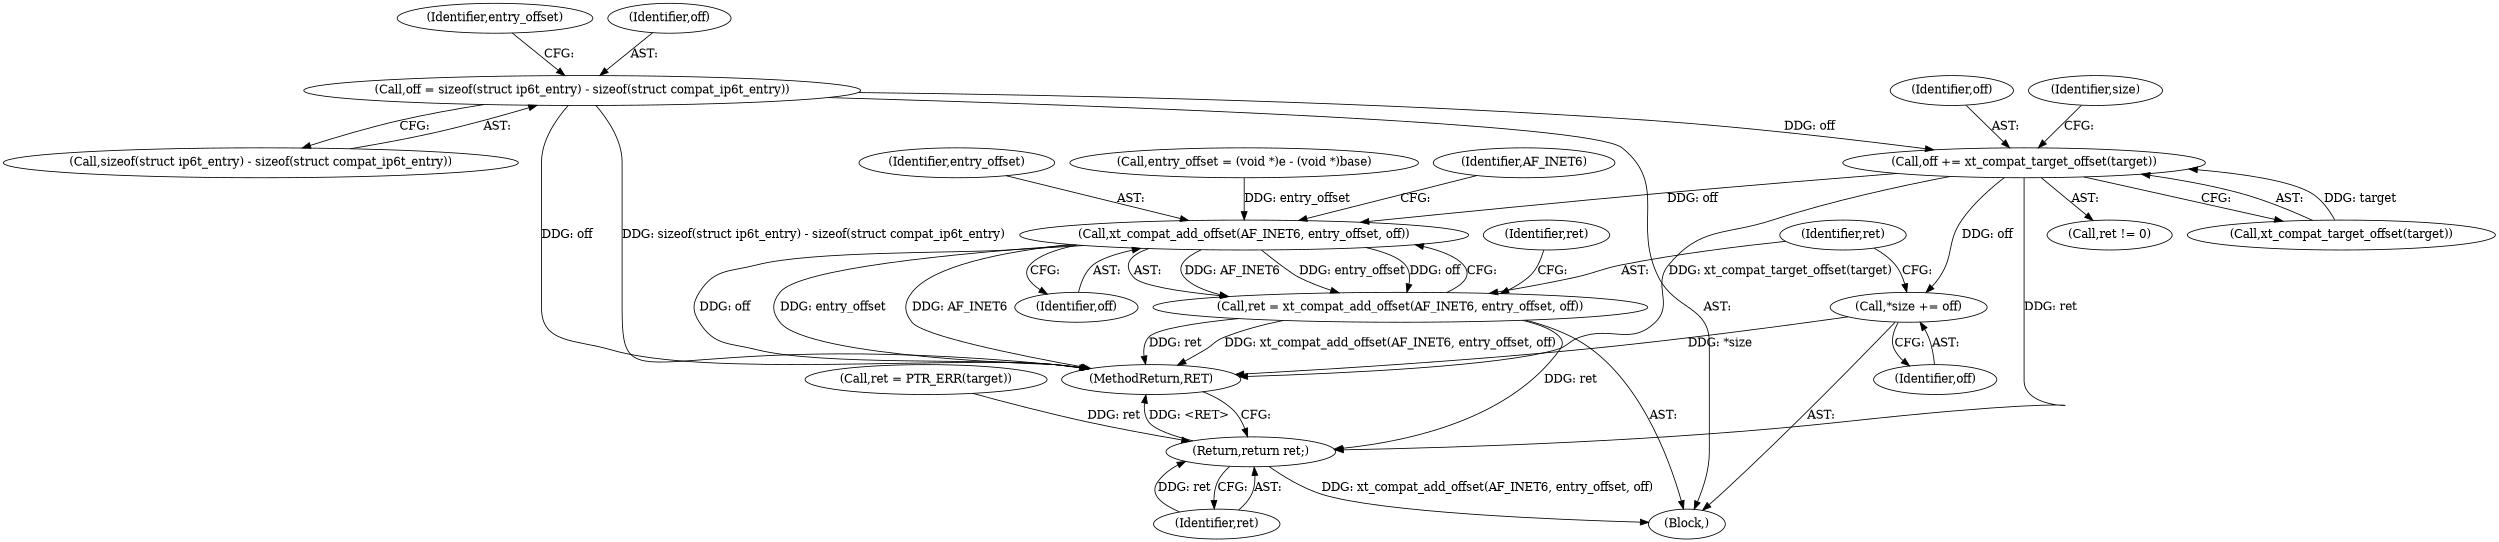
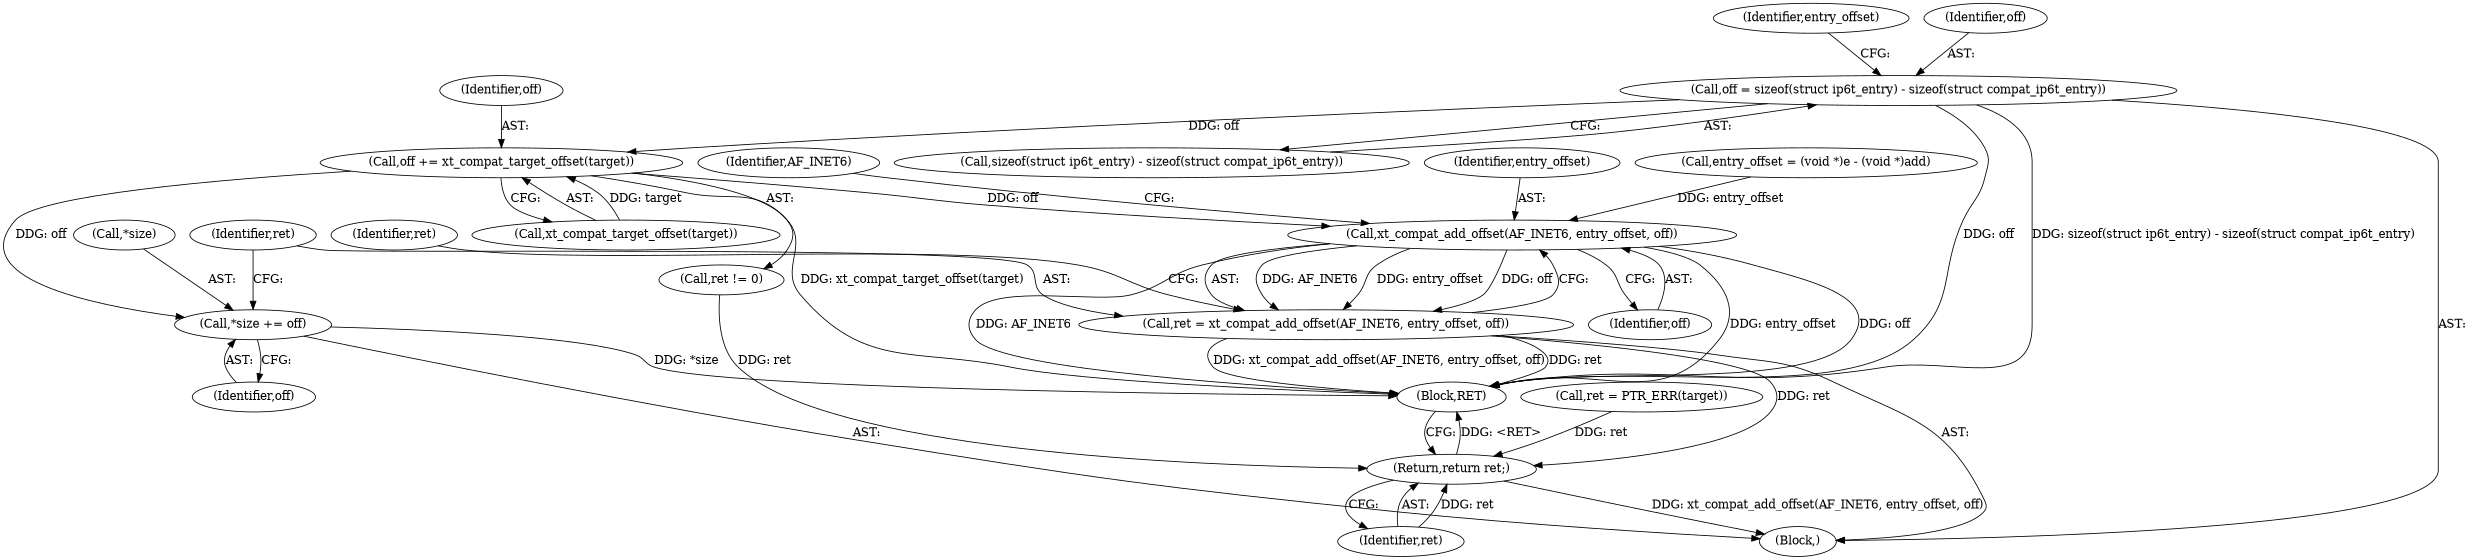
(2095, 91) -> none
(1244, 163) -> (1806, 163)
none -> (124, 235)
(1151, 380) -> (1452, 397)
(1832, 423) -> (1003, 446)
